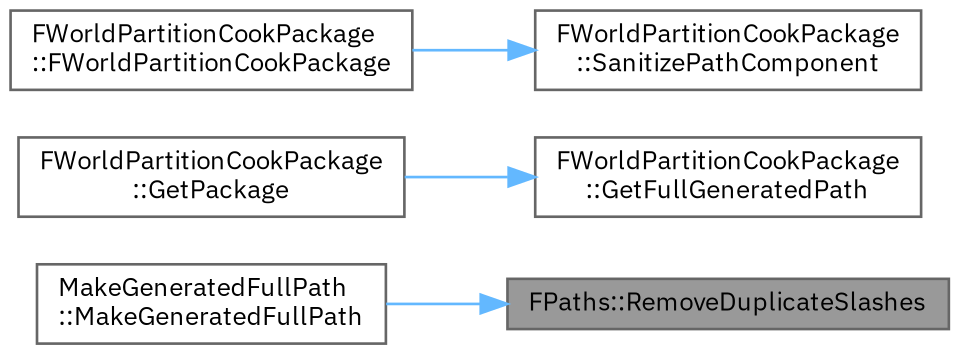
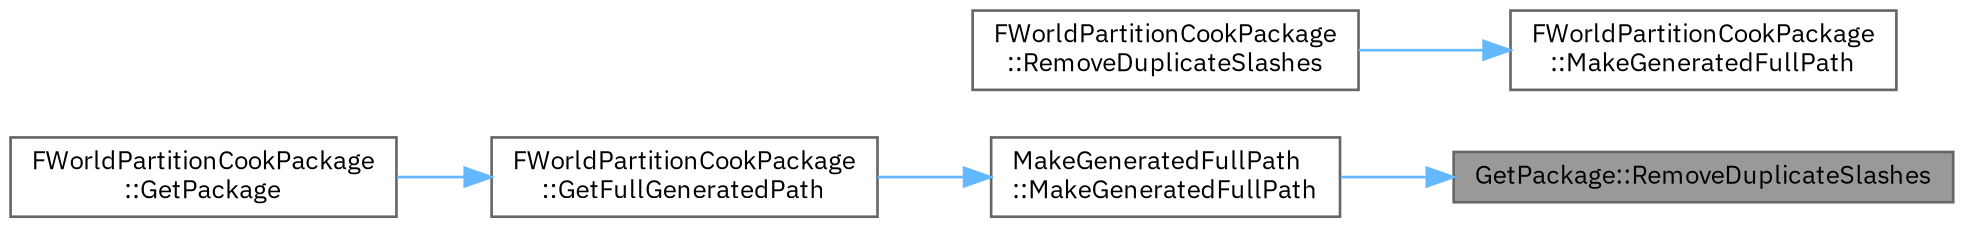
(211, 50) -> (1166, 50)
(728, 50) -> (1703, 50)
none -> (921, 177)
(728, 304) -> (1703, 177)
